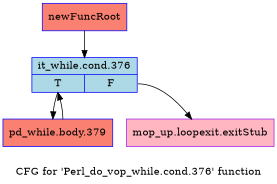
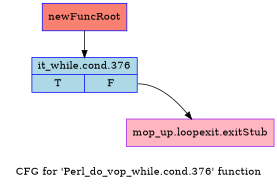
(58, 133) -> none
